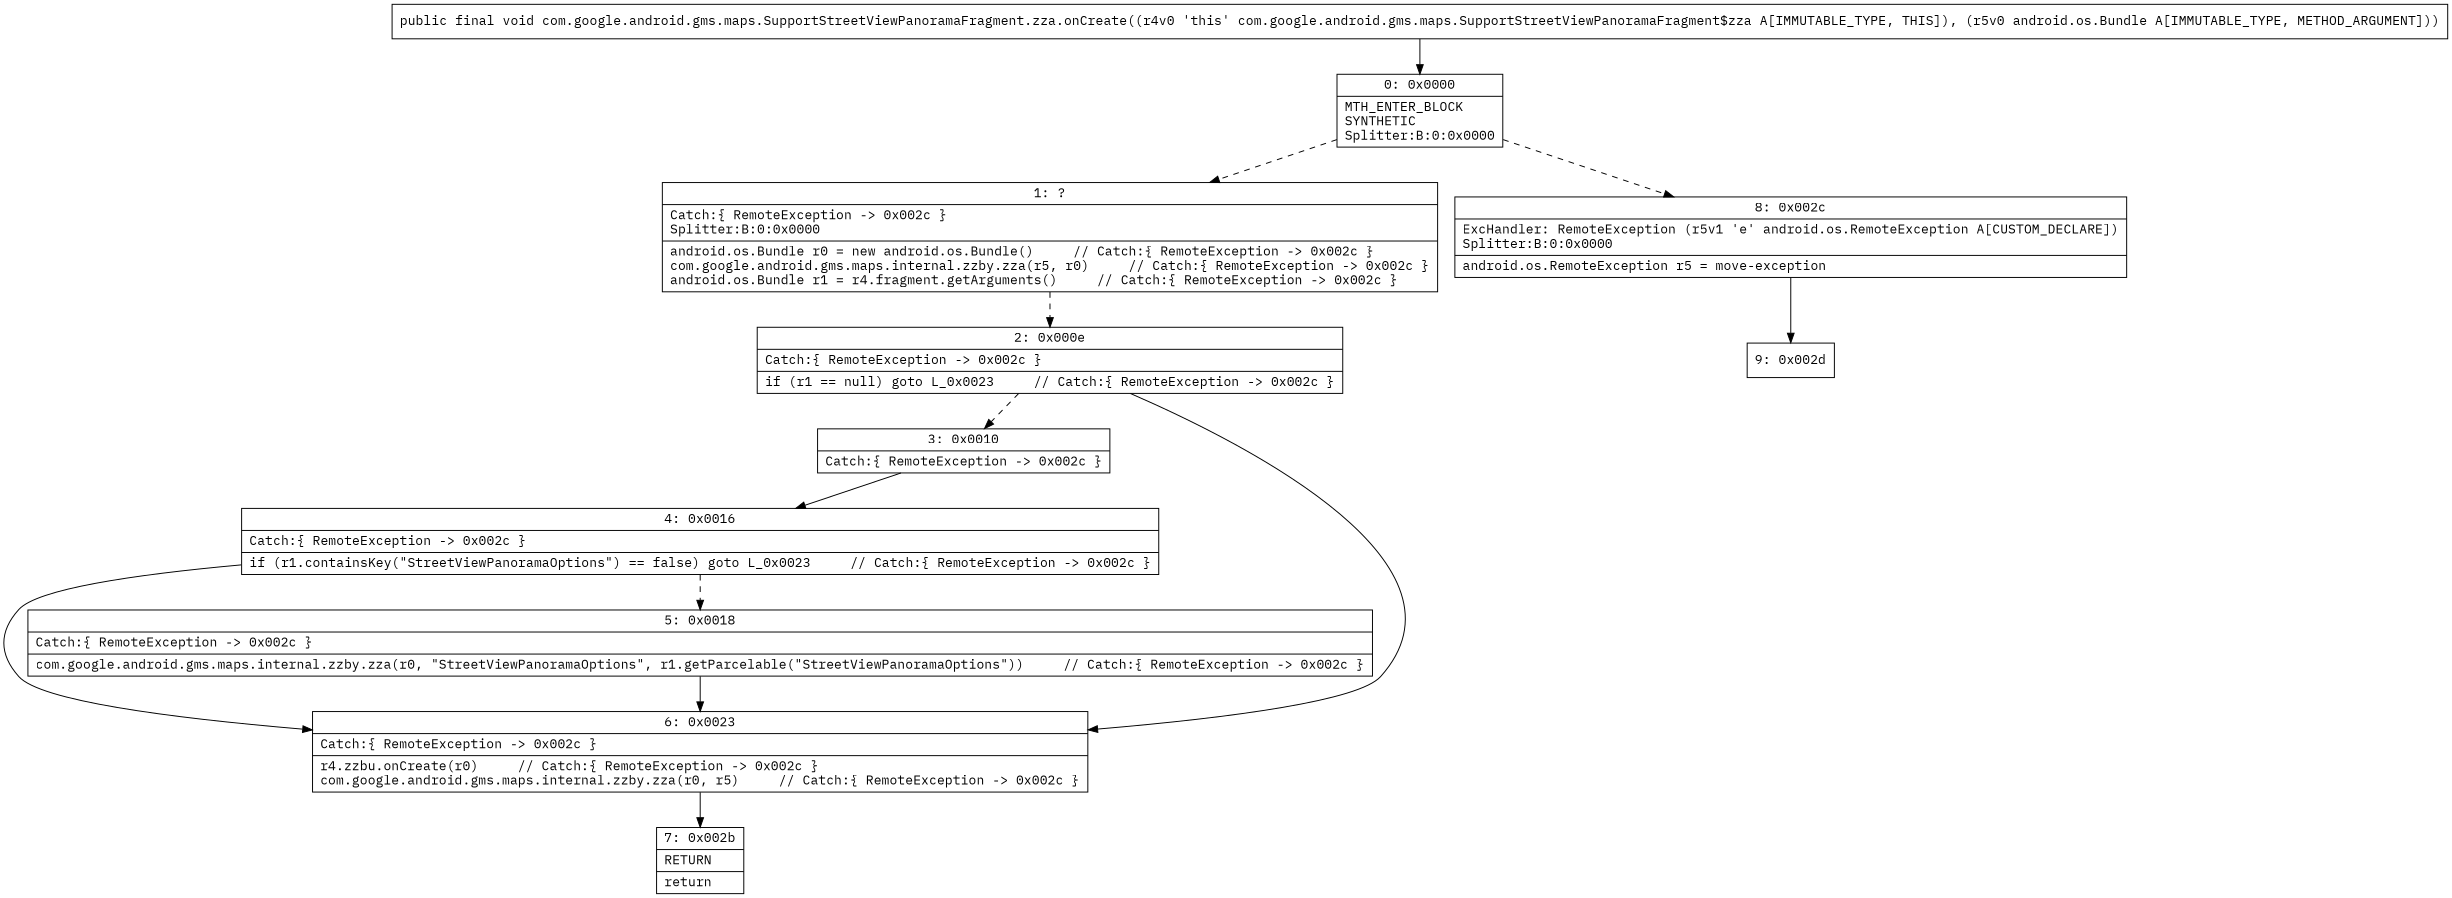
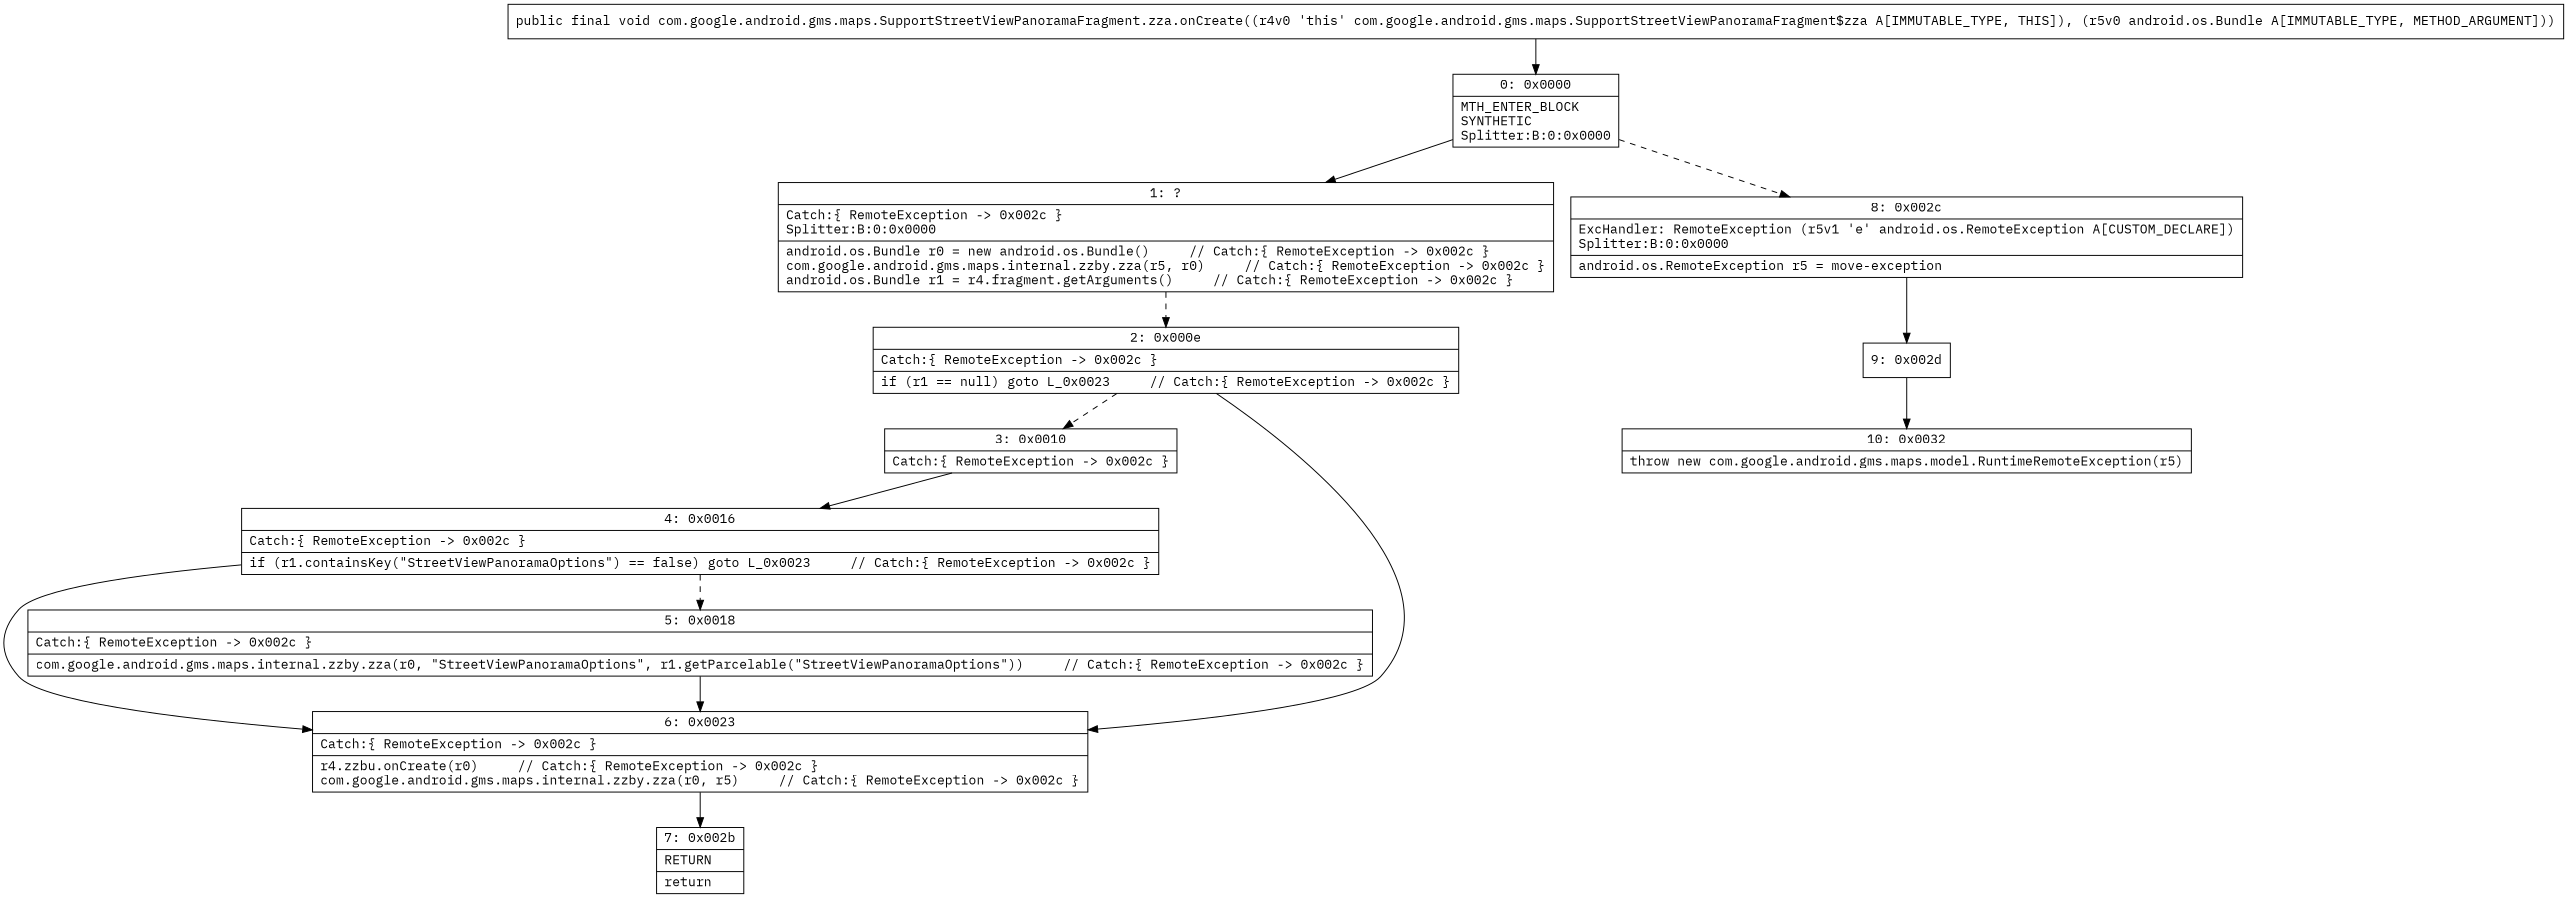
(1278, 159) -> (1394, 159)
none -> (1907, 451)
